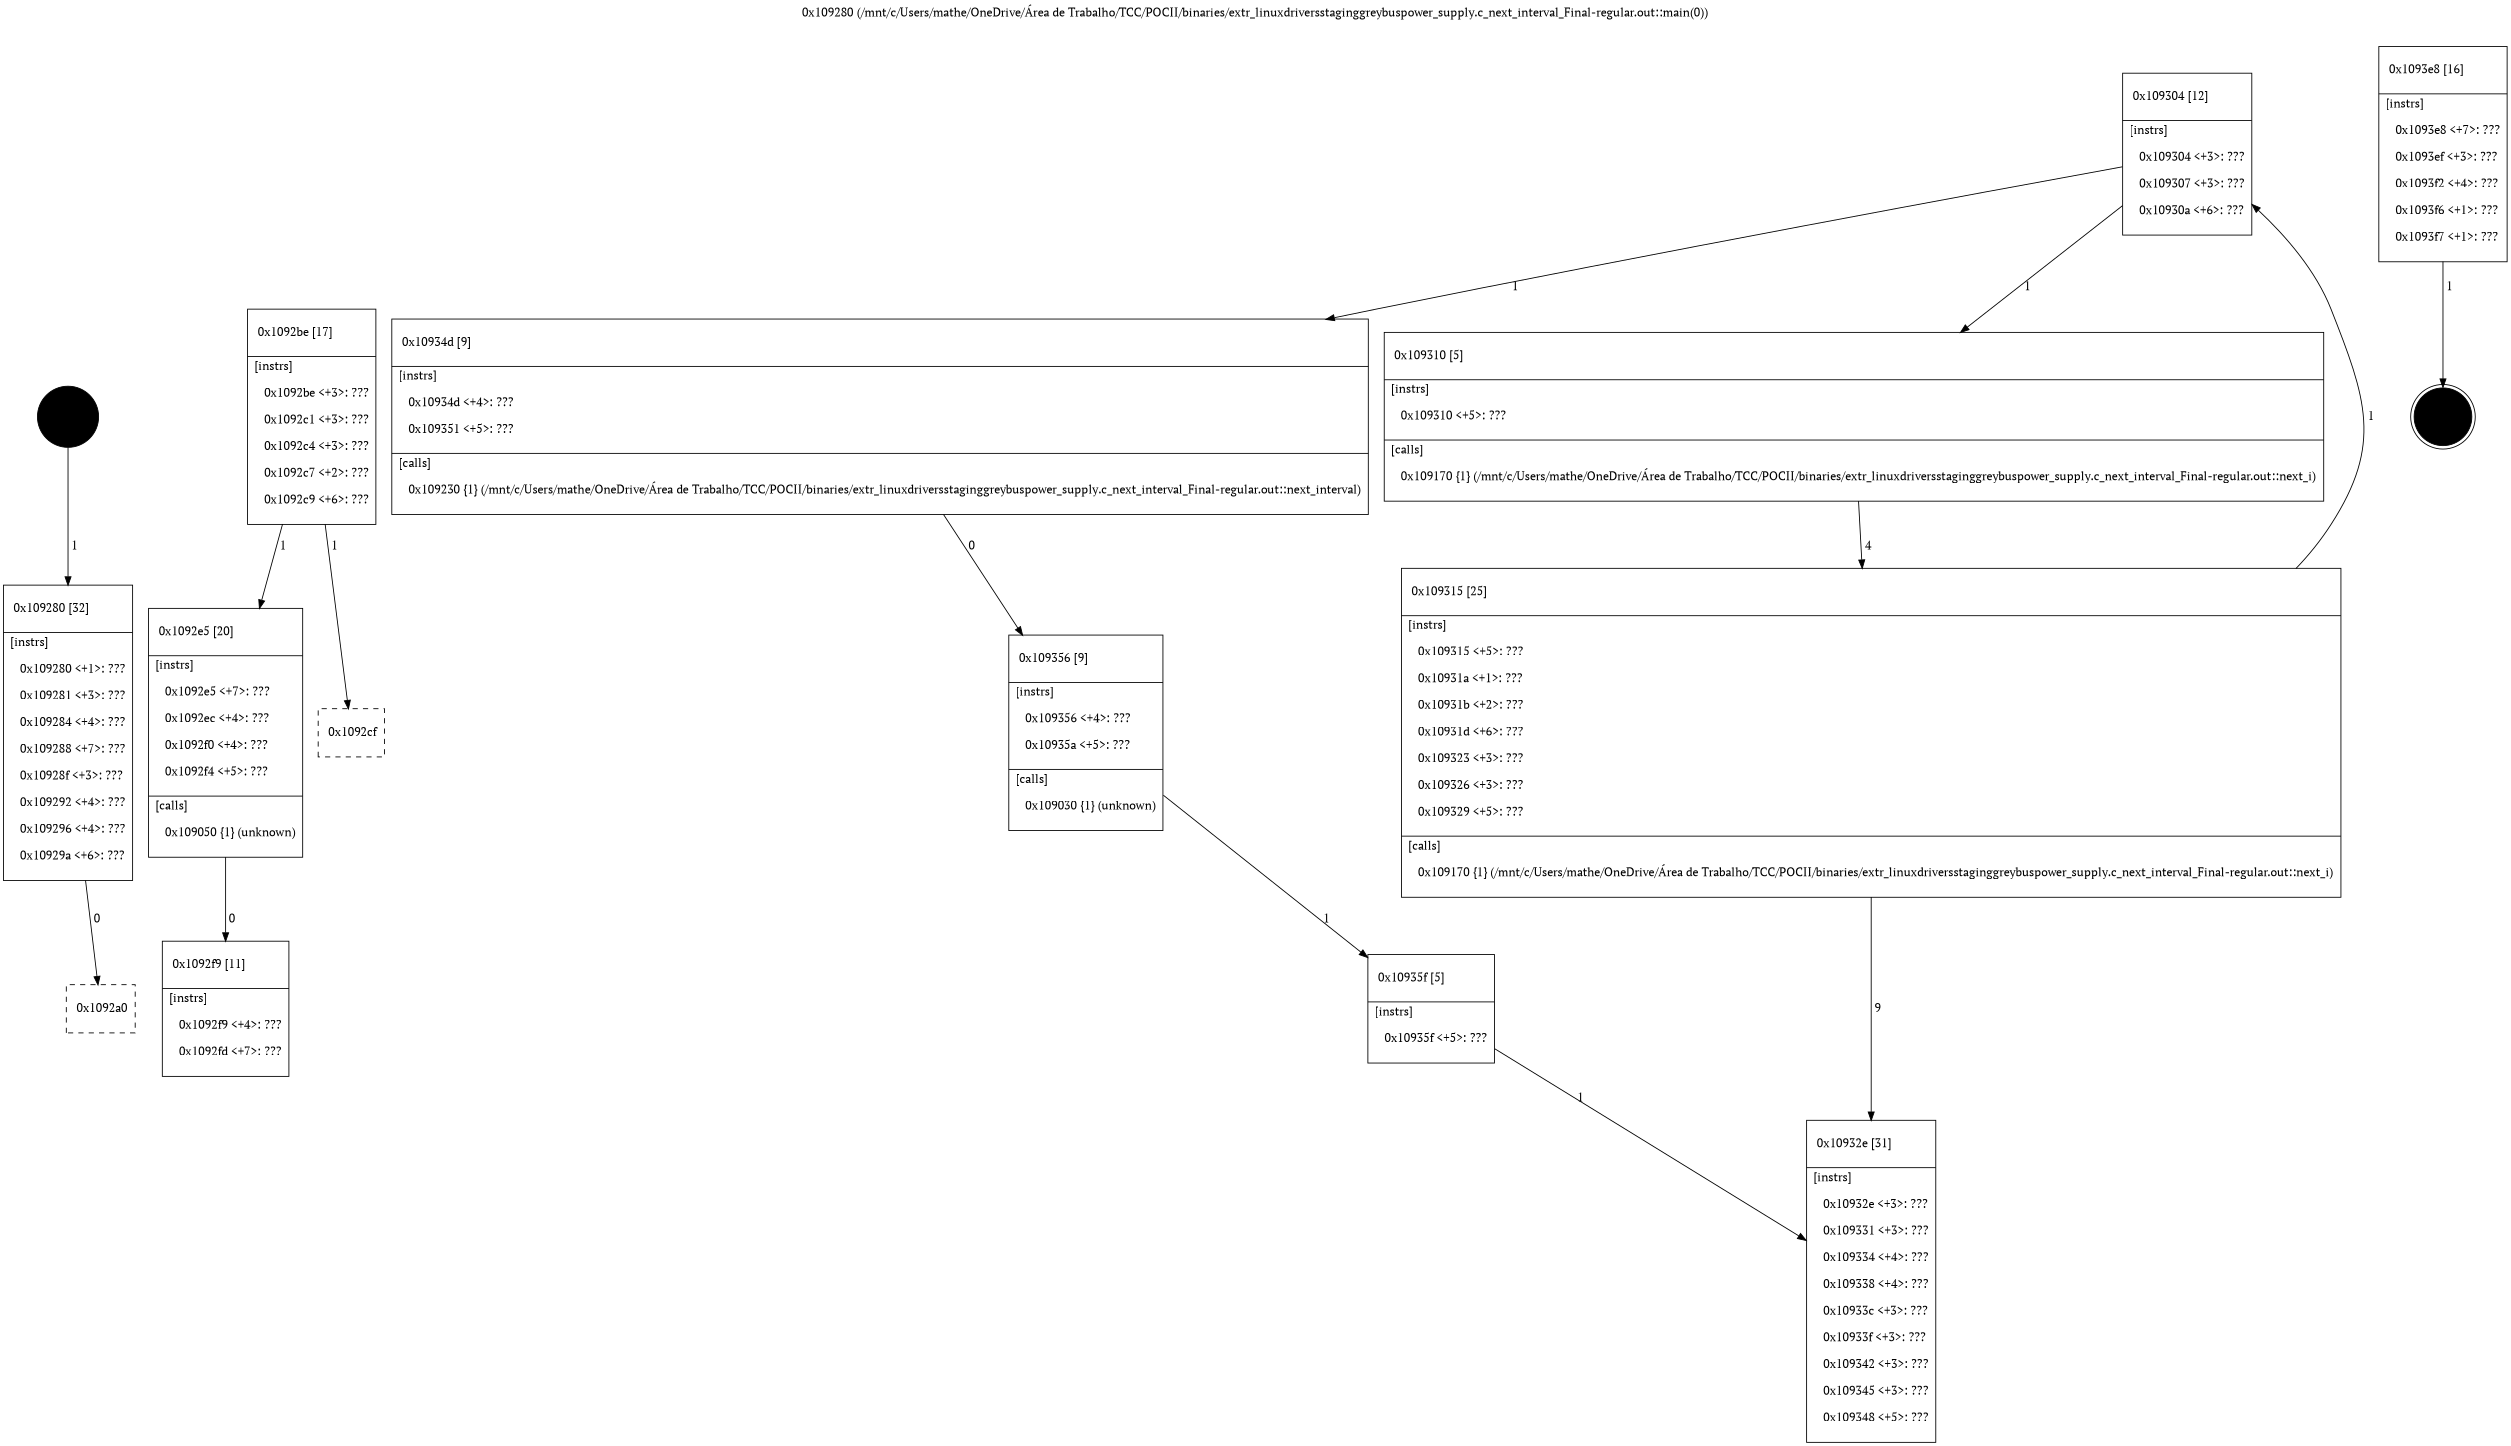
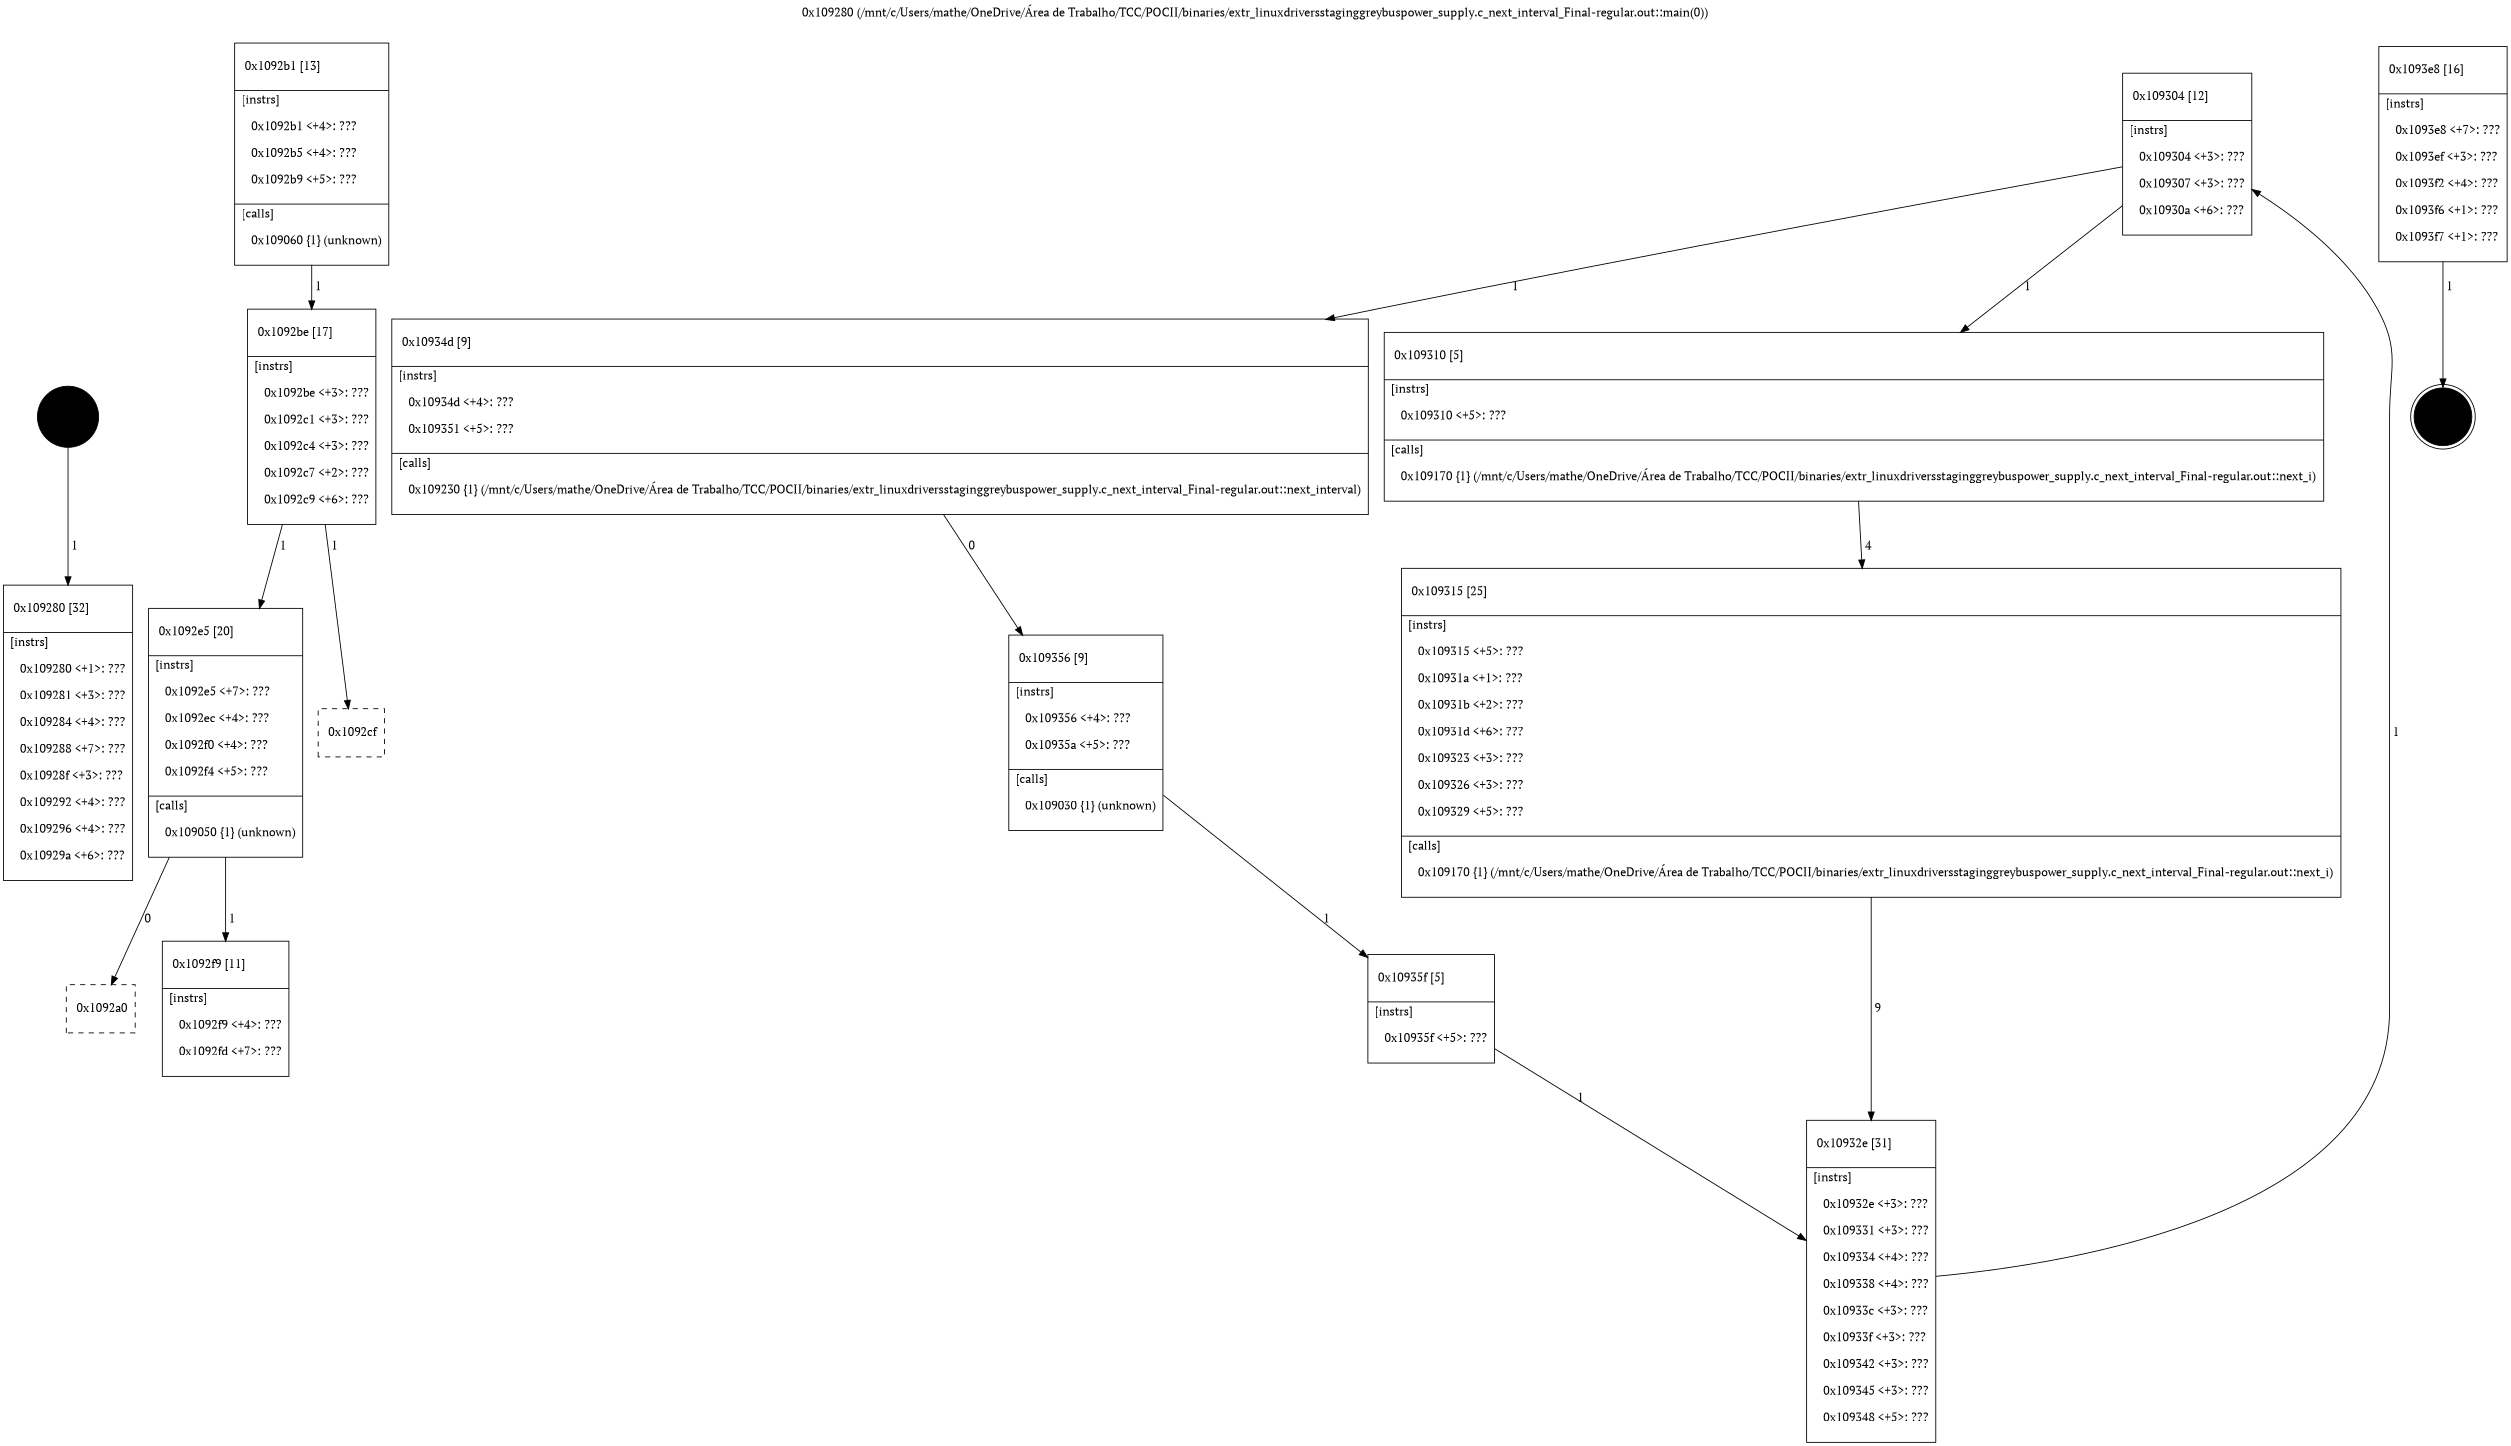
none -> (312, 154)
(2357, 385) -> (2390, 861)
(231, 919) -> (231, 919)
(91, 928) -> (142, 917)
